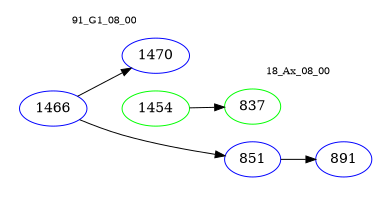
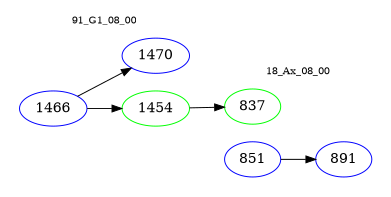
(146, 141) -> (100, 109)
